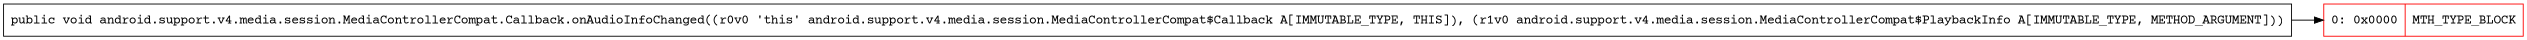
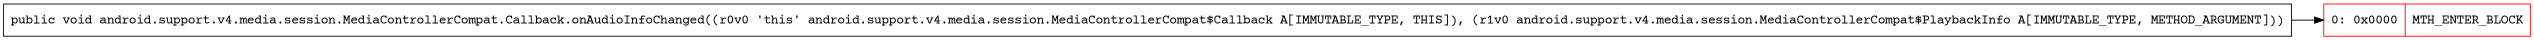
(2464, 20) -> (2468, 20)
